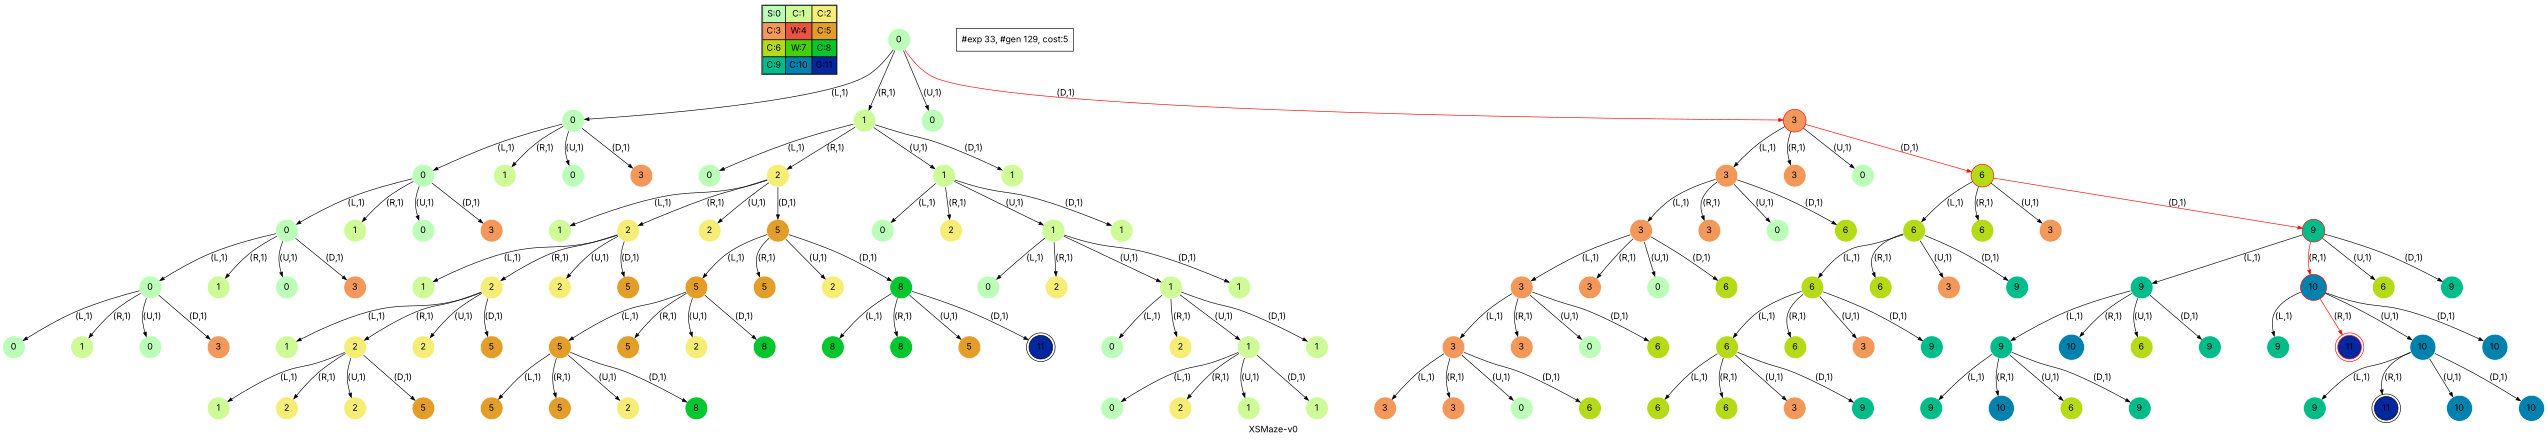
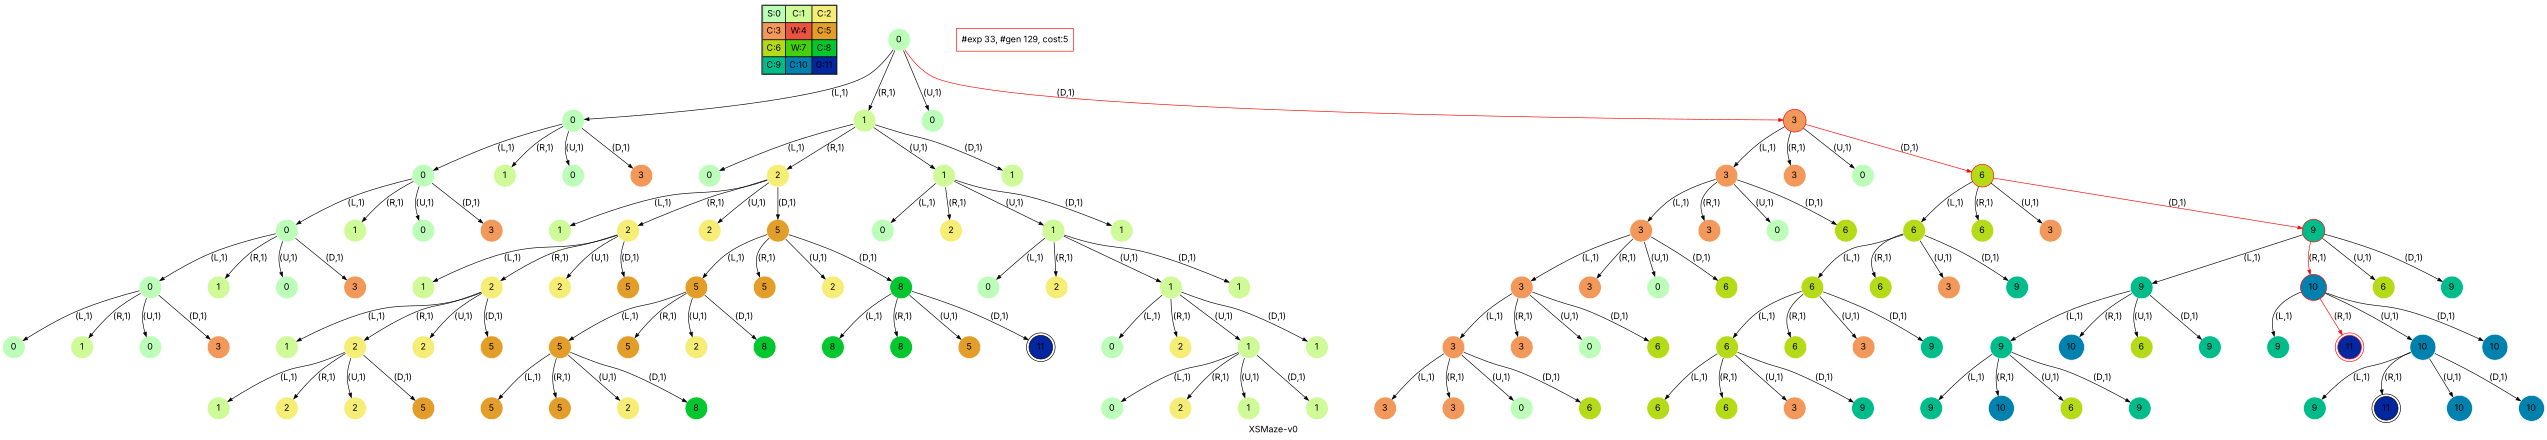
(1015, 40) -> (1015, 40)
